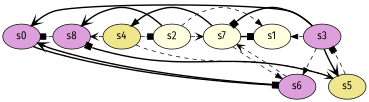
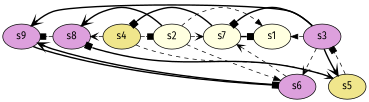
(184, 9) -> (184, 9)
(22, 37) -> (22, 37)
(249, 58) -> (241, 66)
(311, 59) -> (311, 59)
